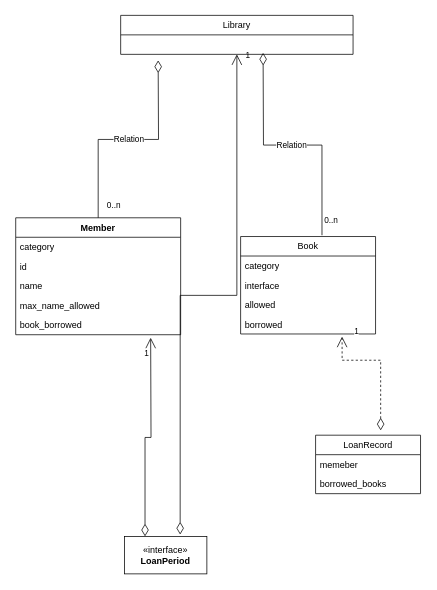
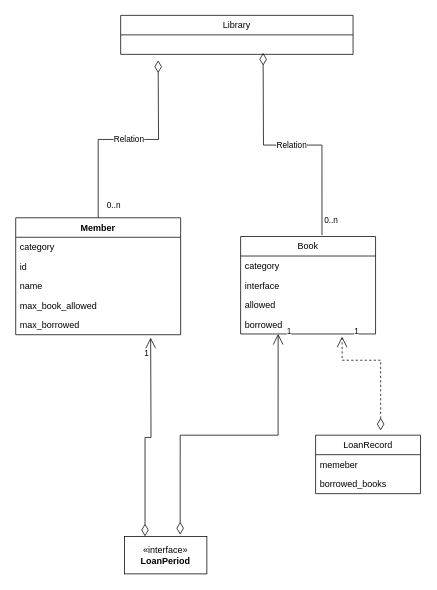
(237, 203) -> (278, 435)
(58, 307) -> (58, 307)
(53, 326) -> (50, 326)
